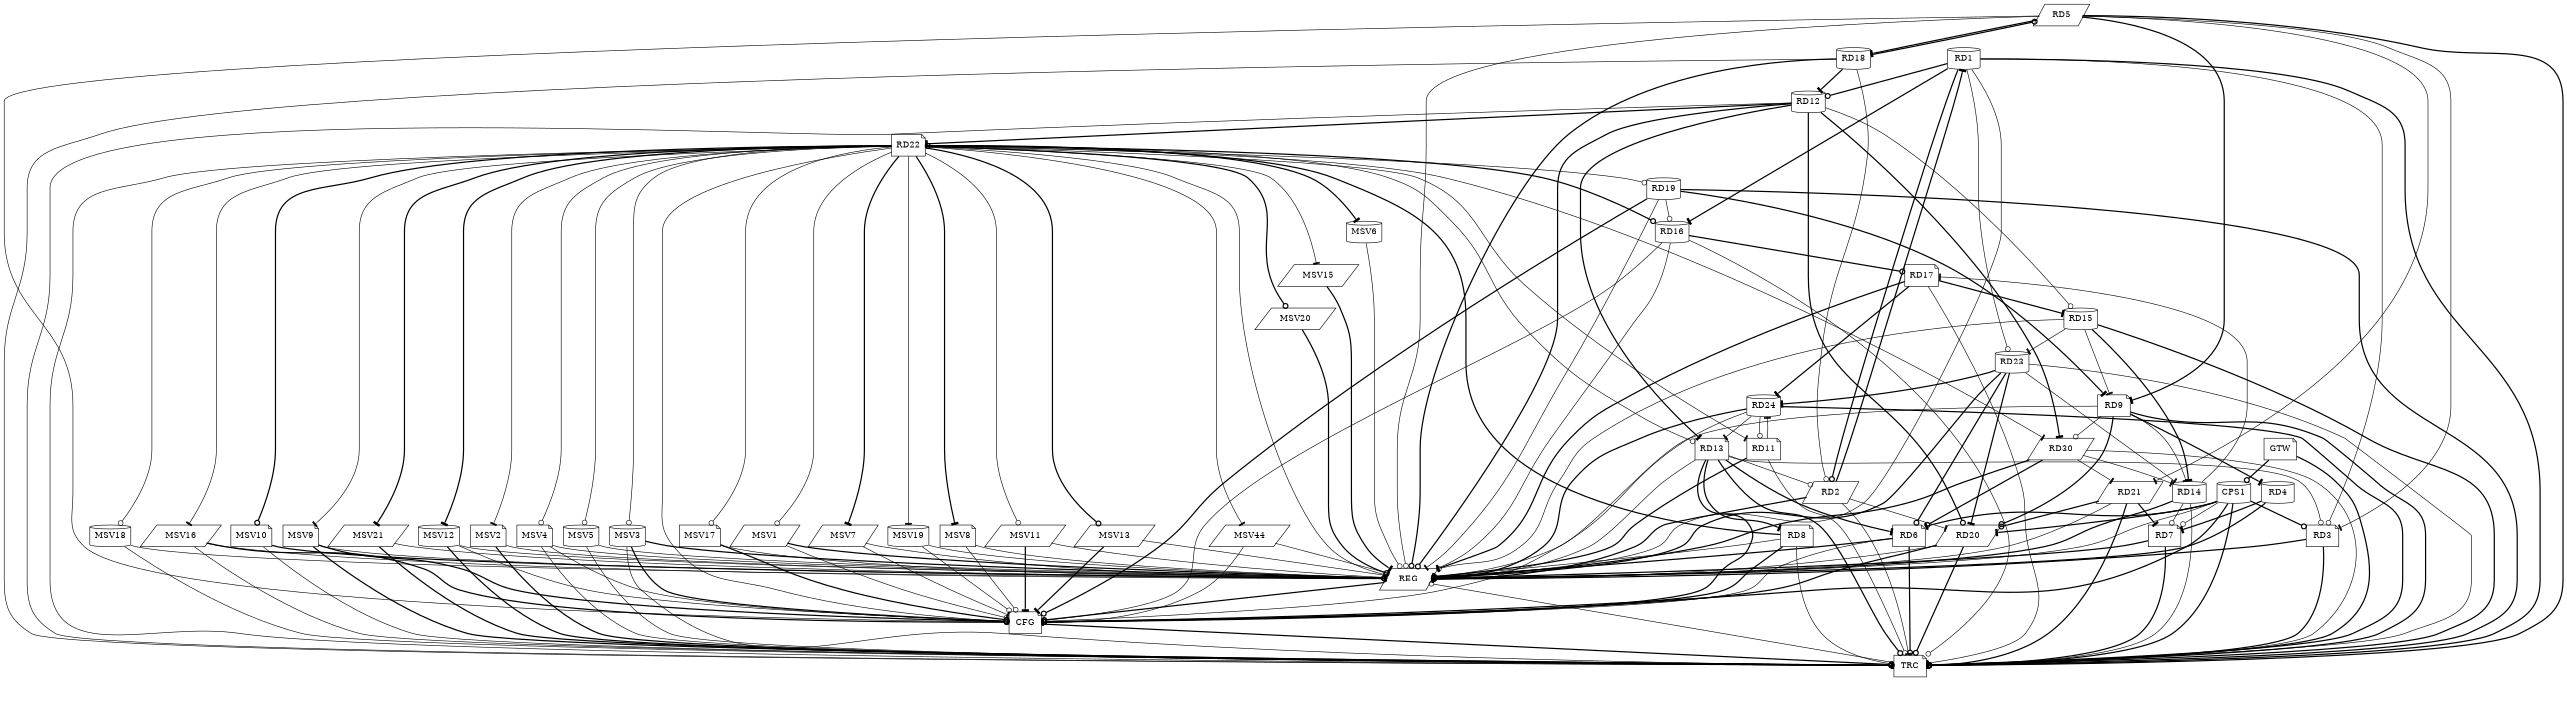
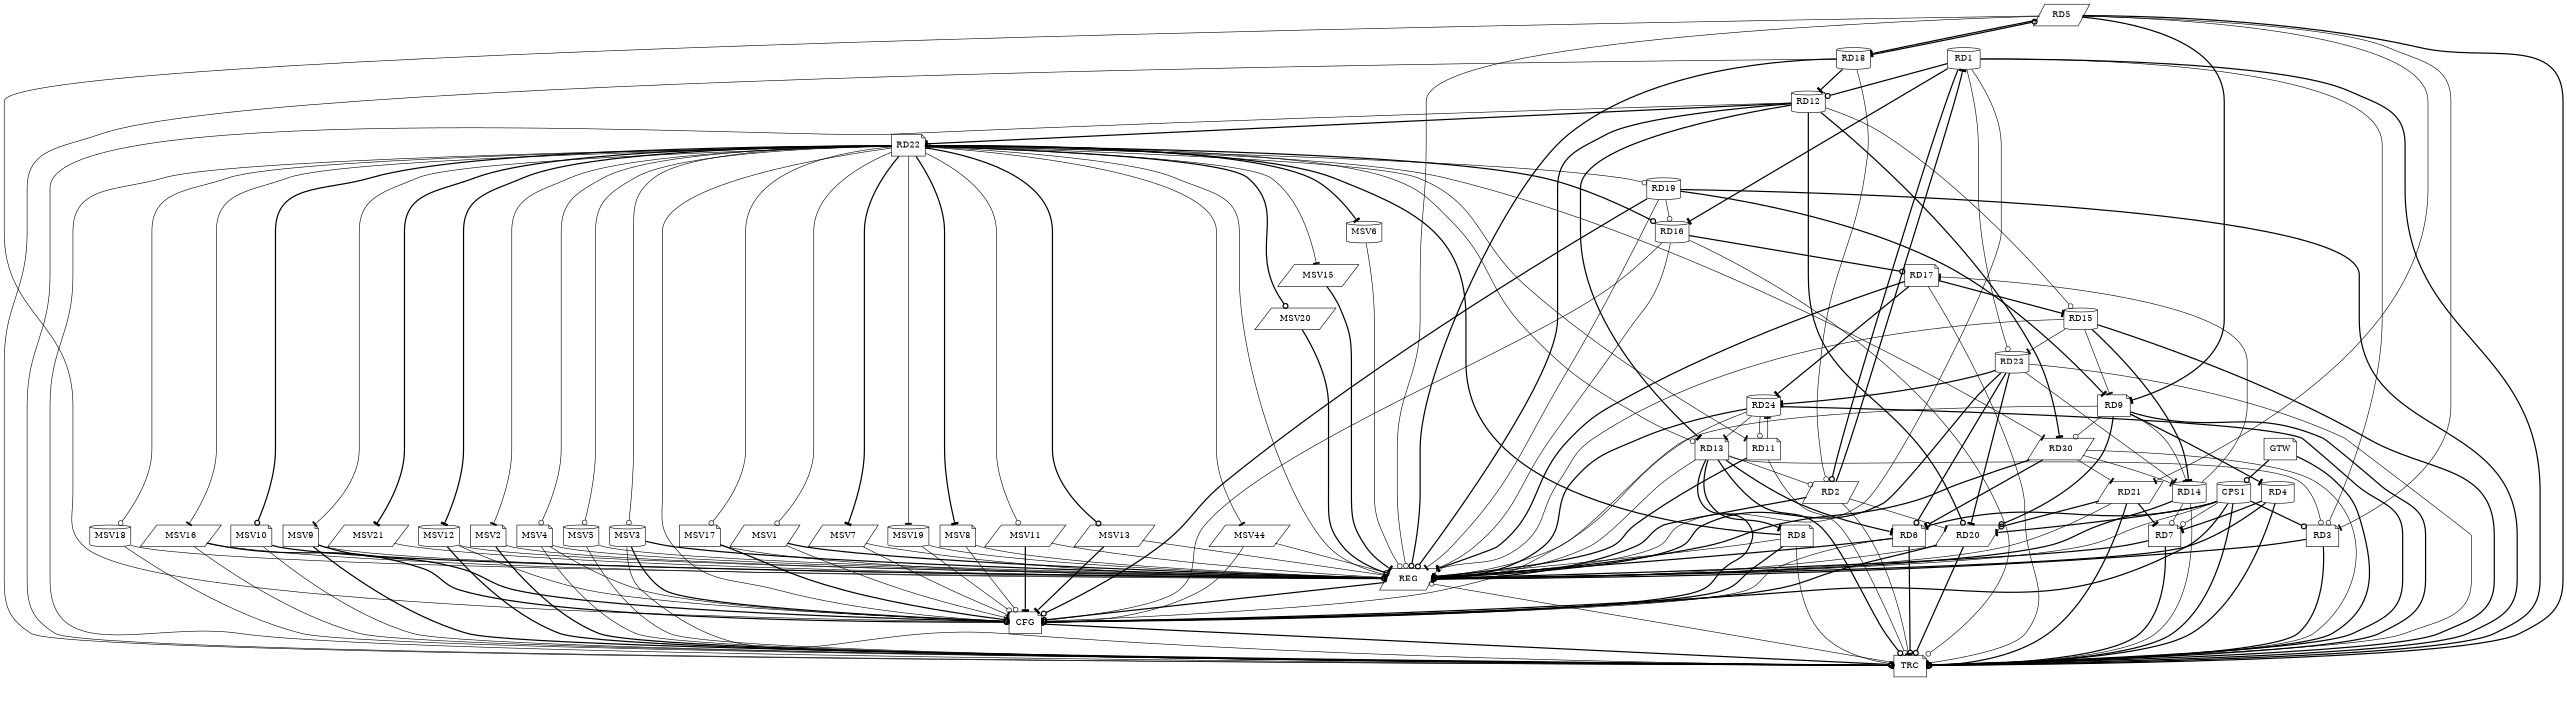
(1122, 656) -> (2161, 645)
